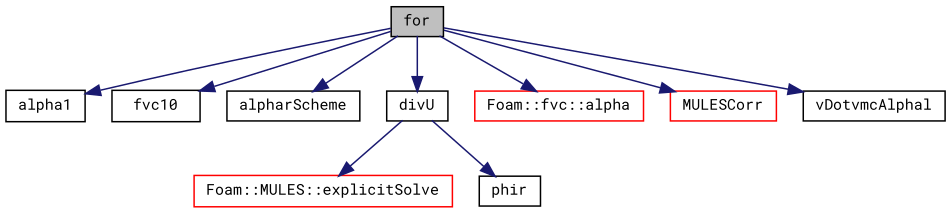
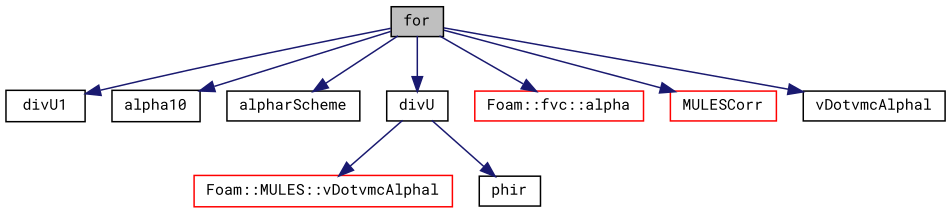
(46, 106) -> (46, 106)
(156, 106) -> (156, 106)
(323, 191) -> (323, 191)
